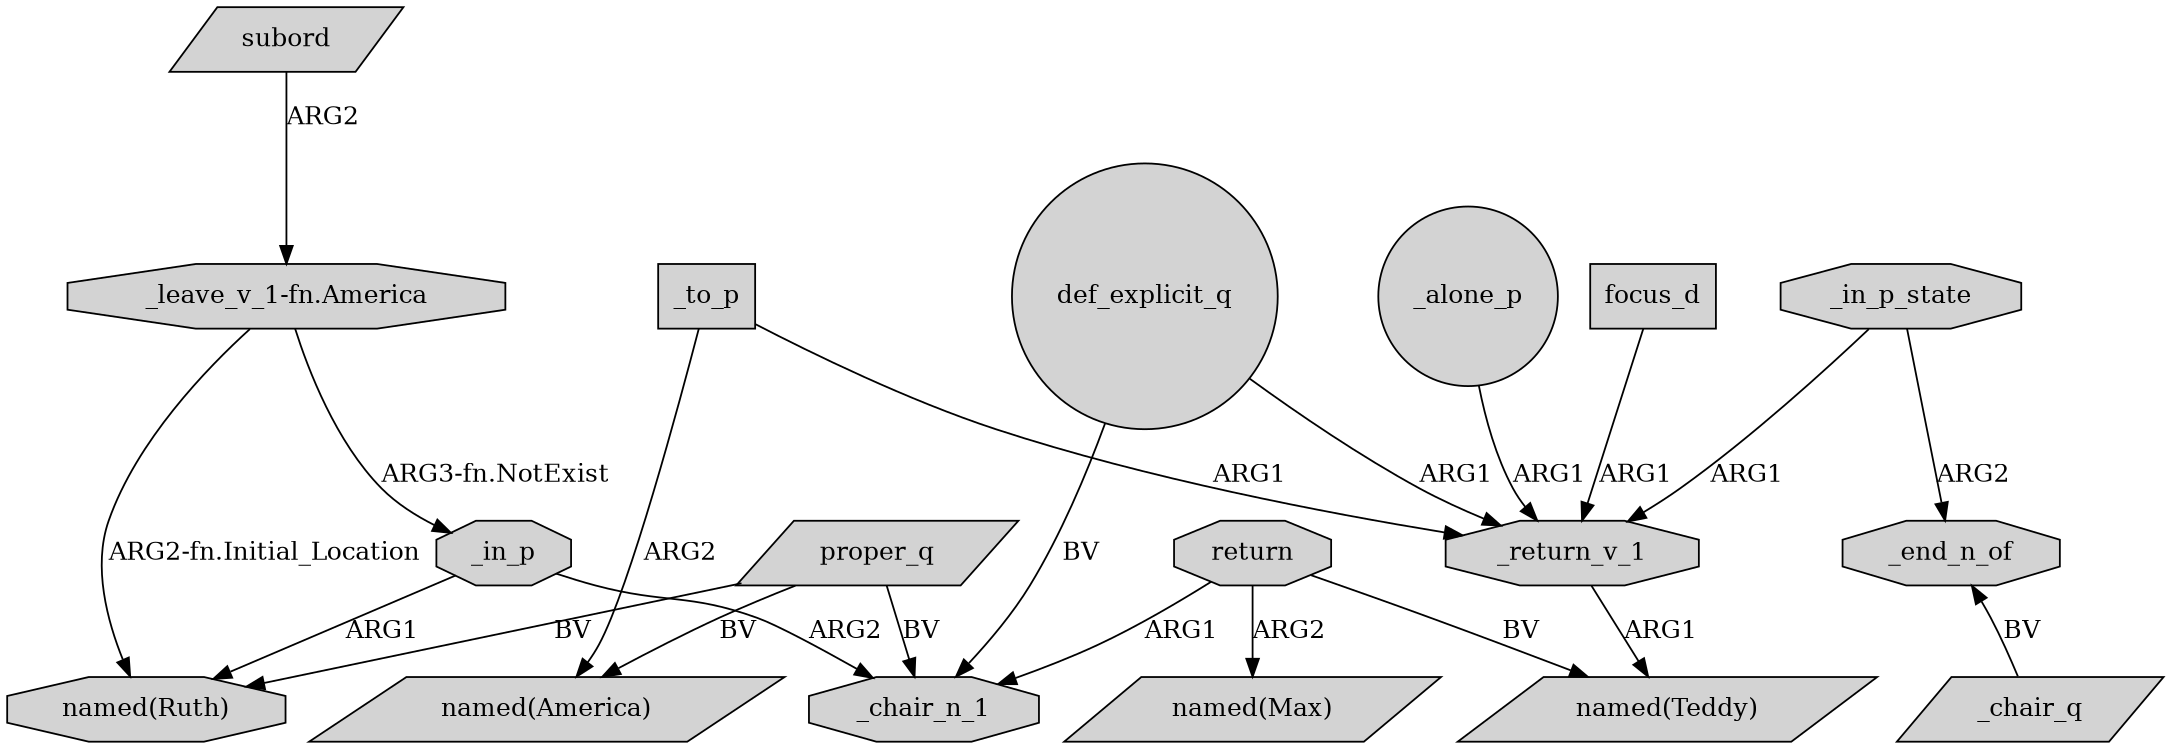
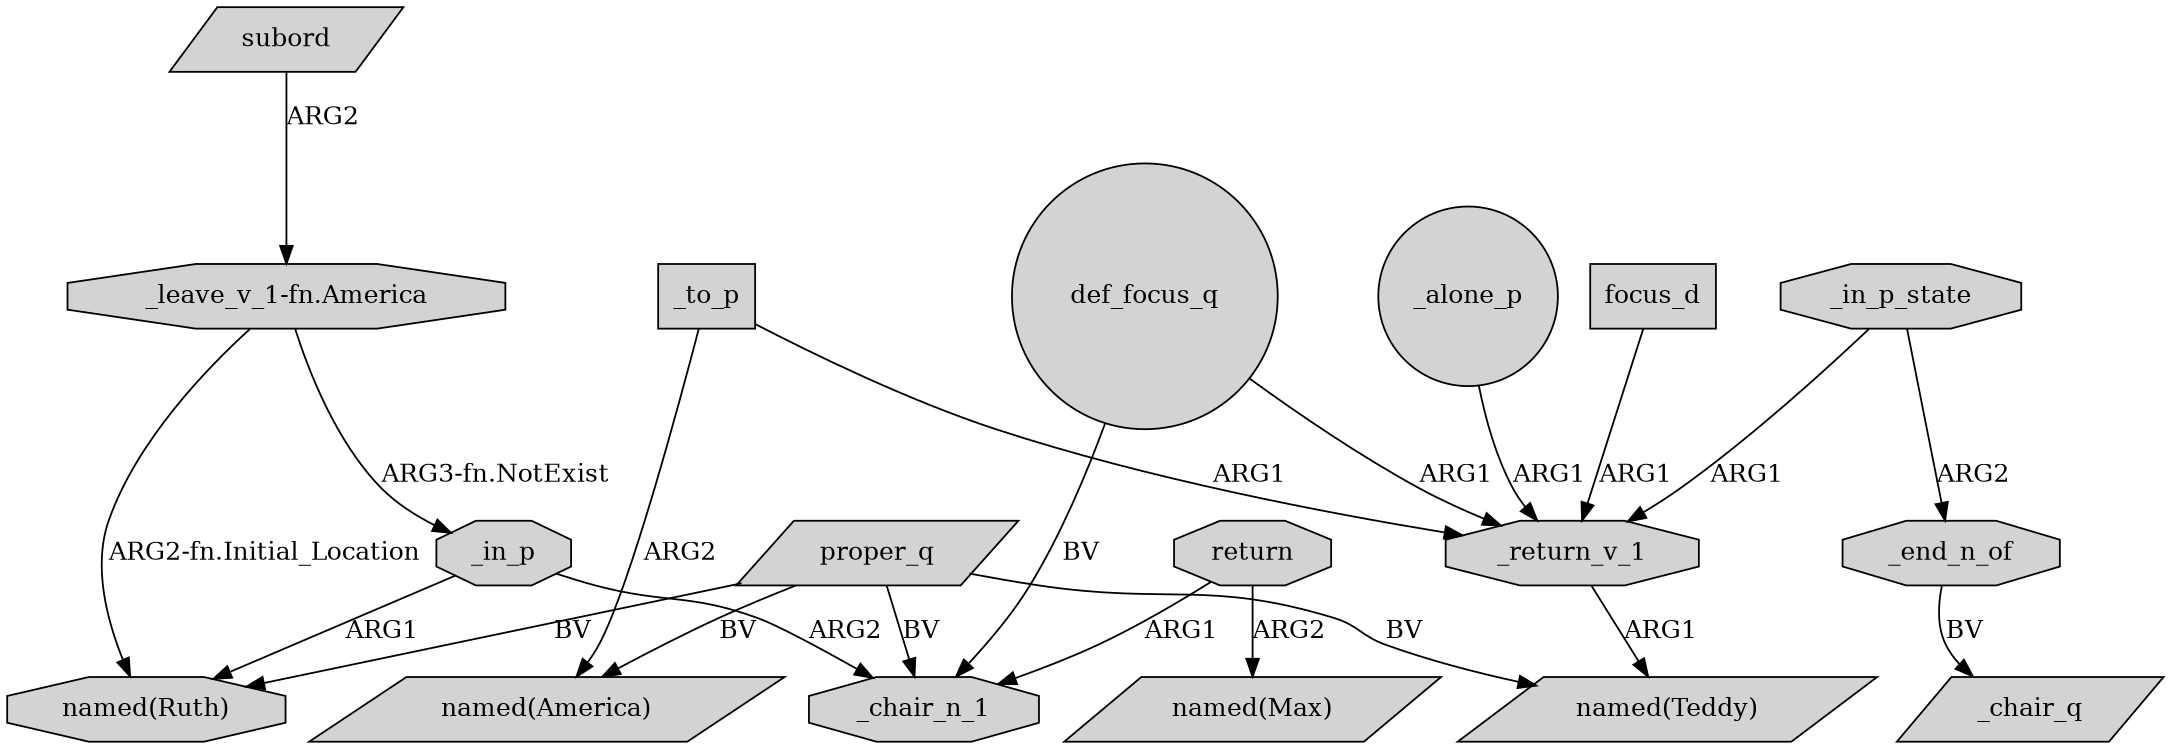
(1145, 296) -> (1145, 296)
(1441, 622) -> (1236, 598)
(2001, 638) -> (1940, 627)
